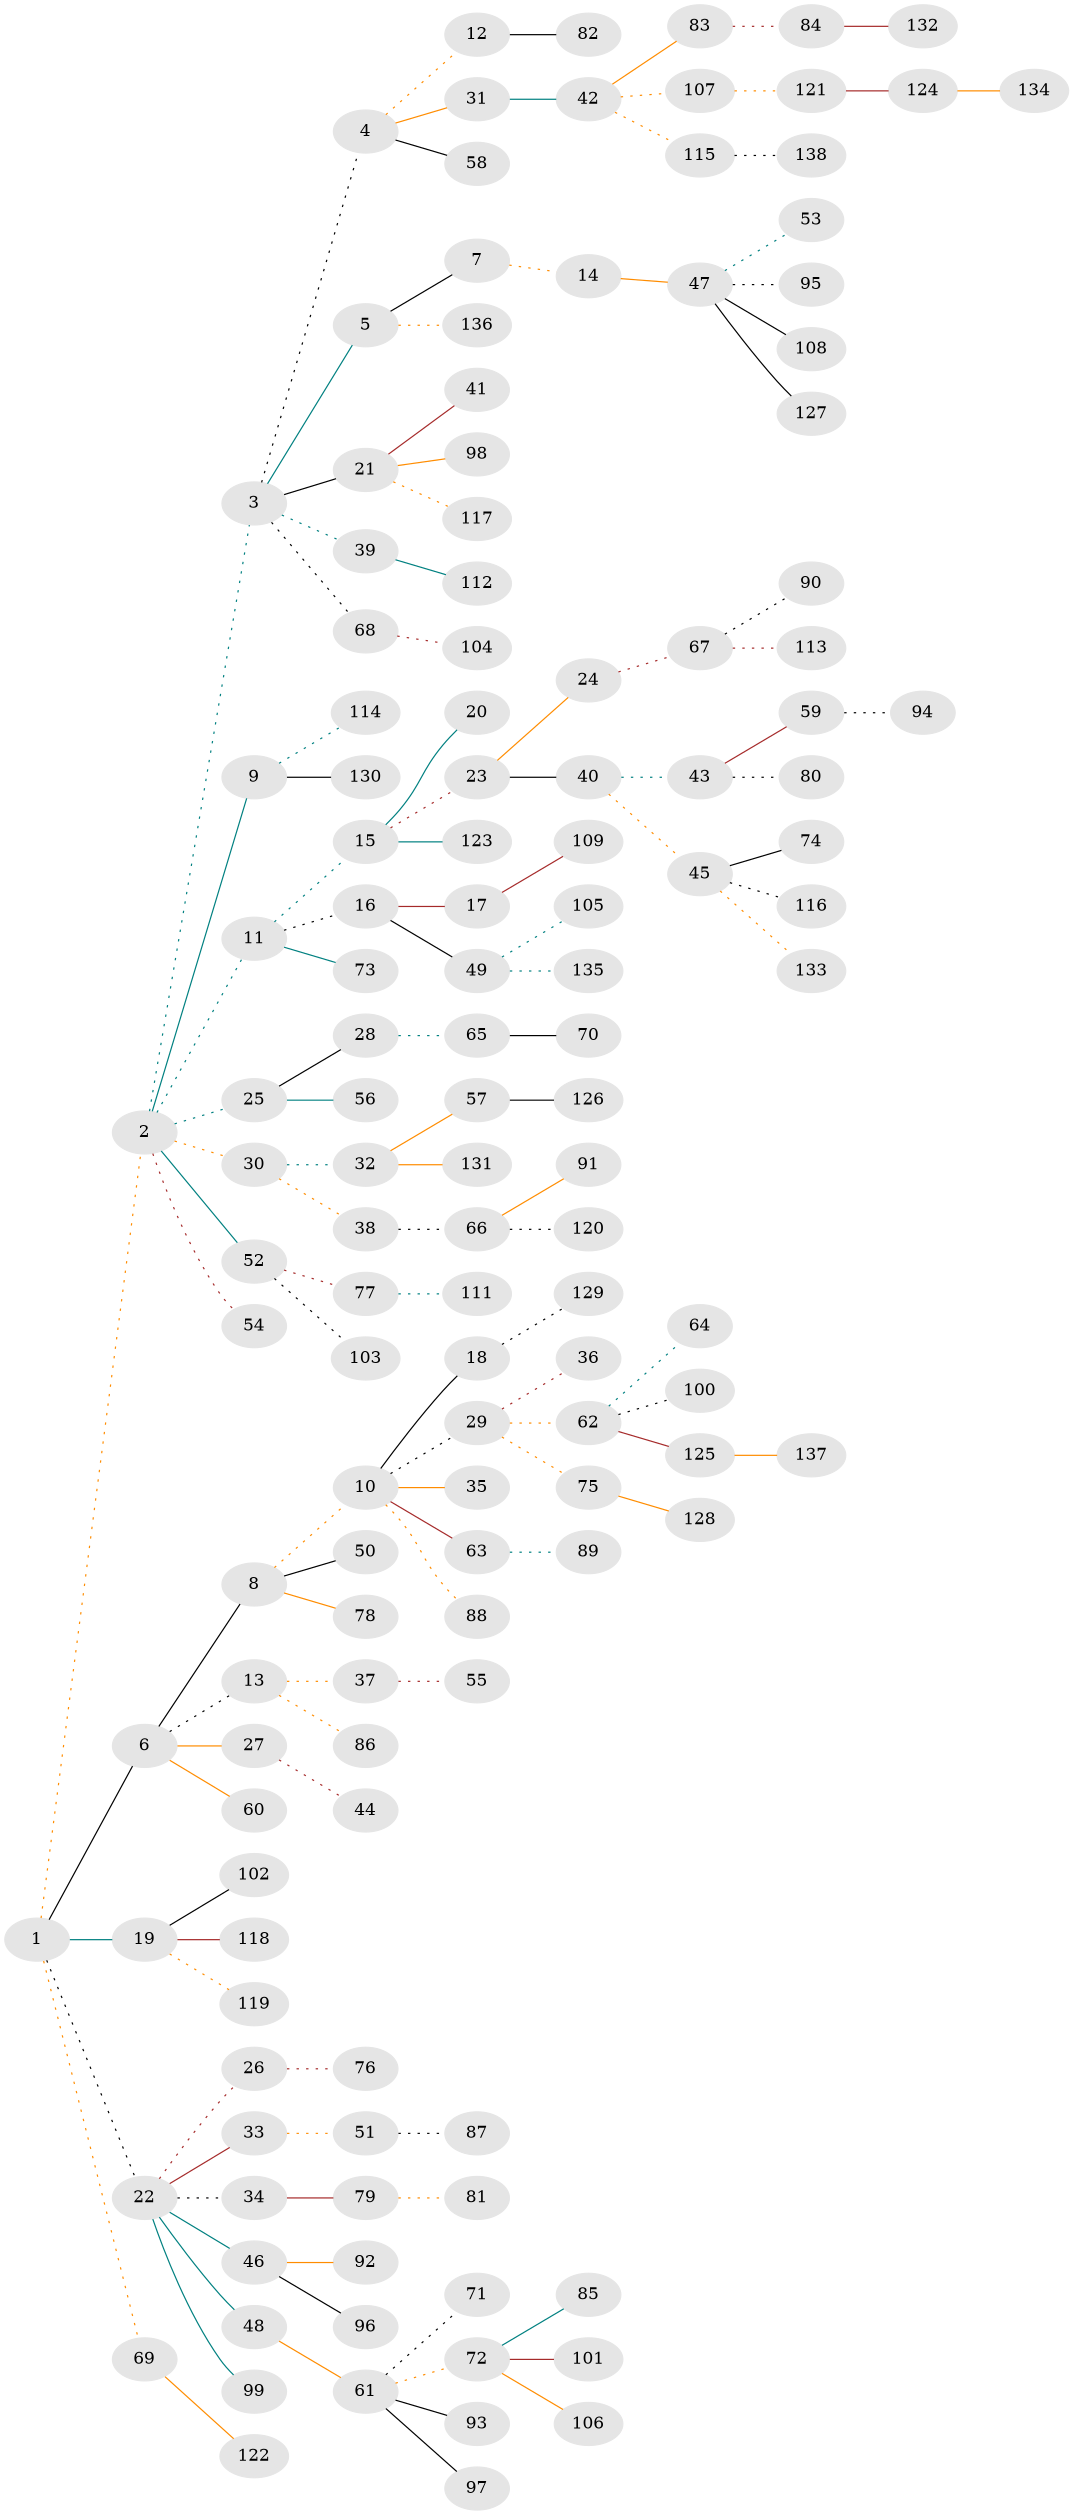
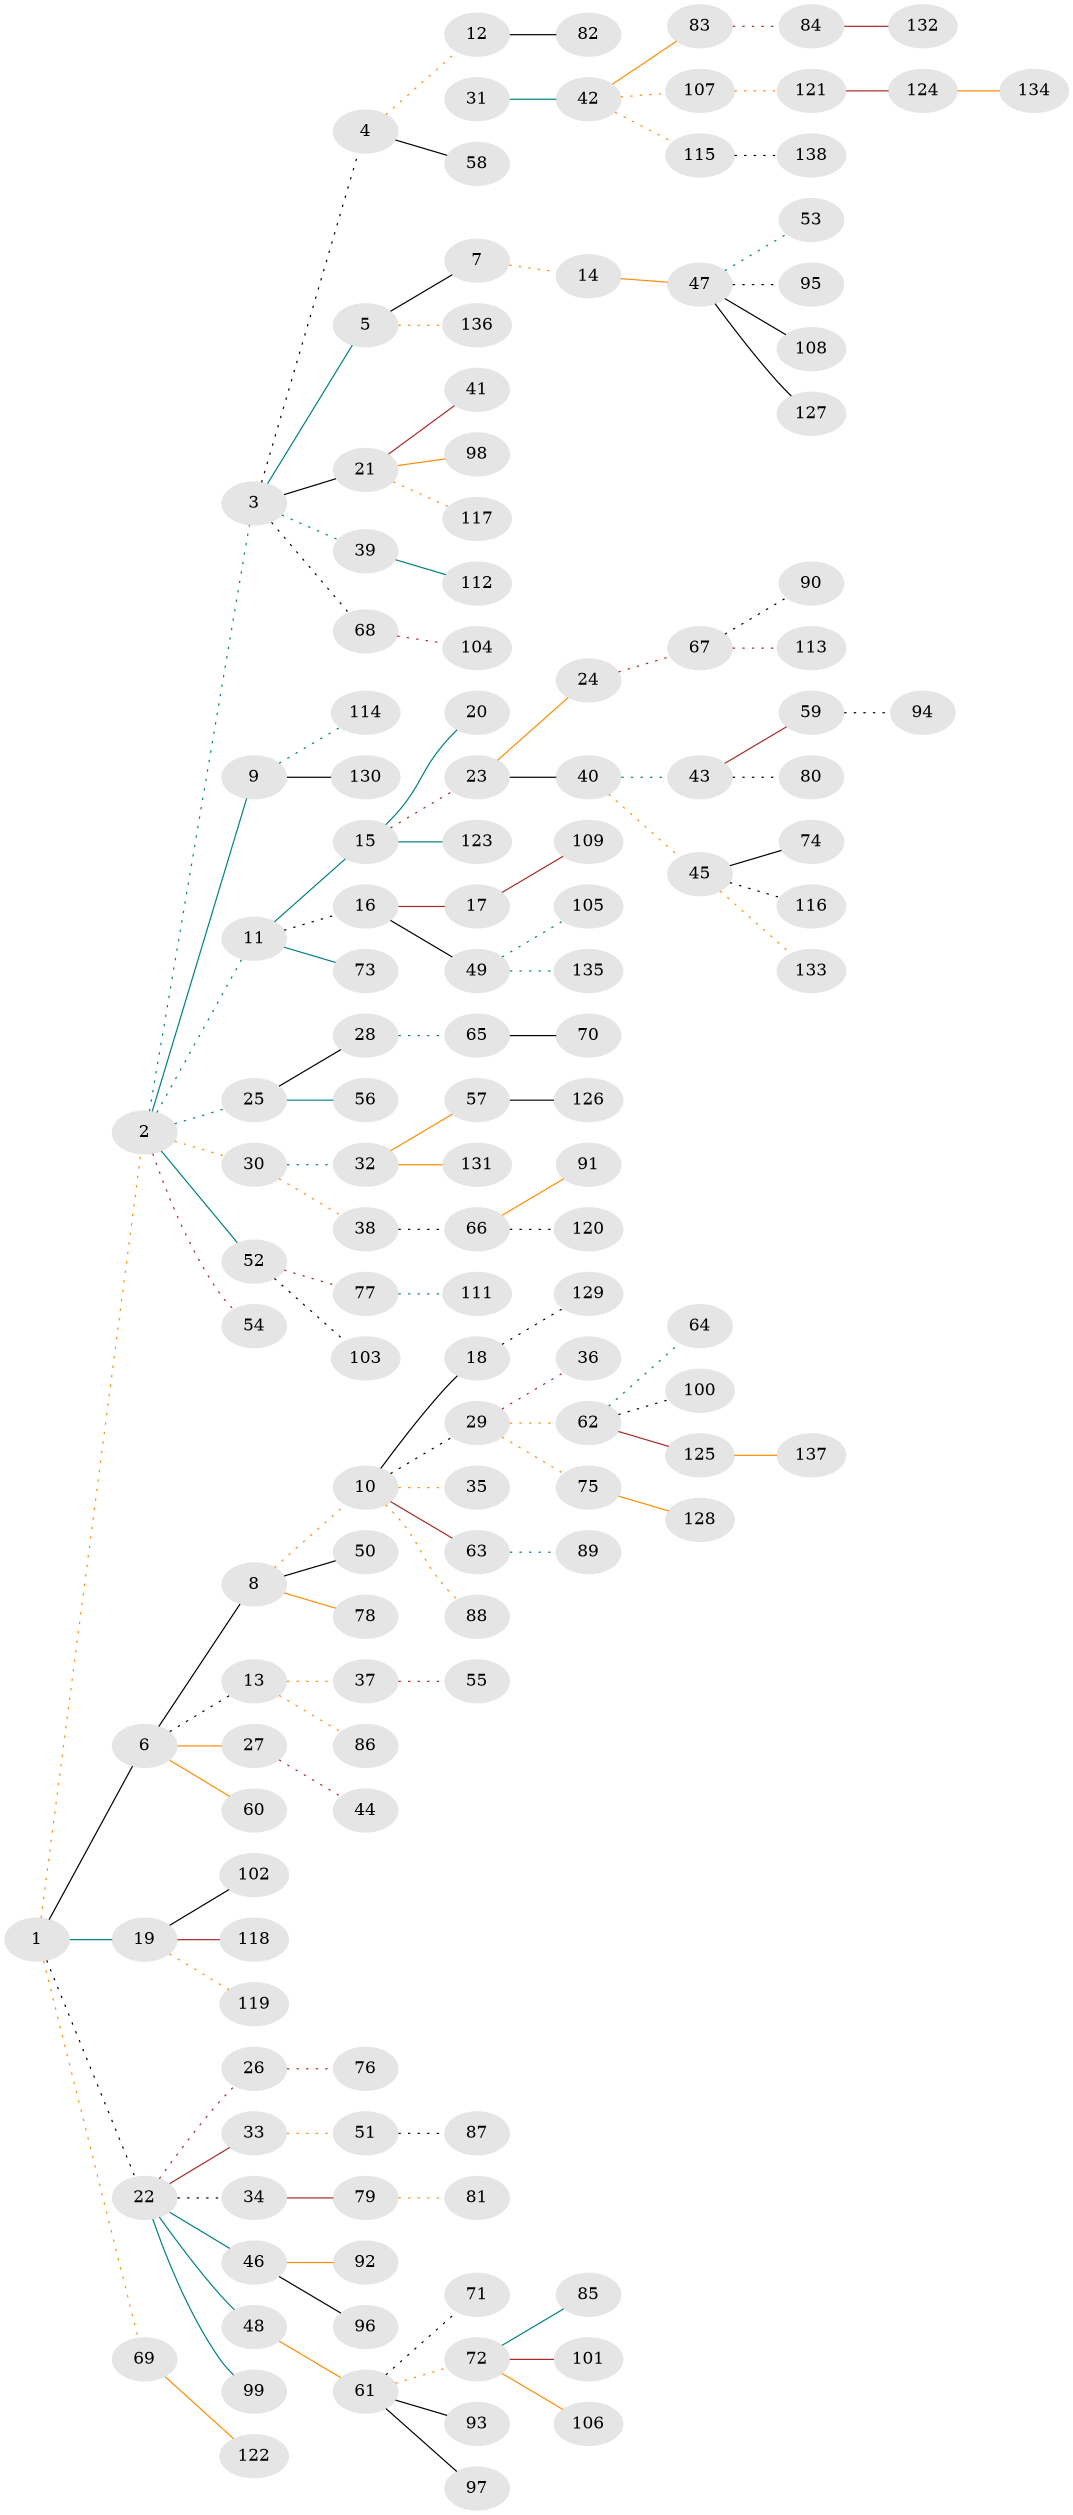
(421, 115) -> none
(310, 890) -> (310, 890)
(422, 1488) -> (422, 1488)
